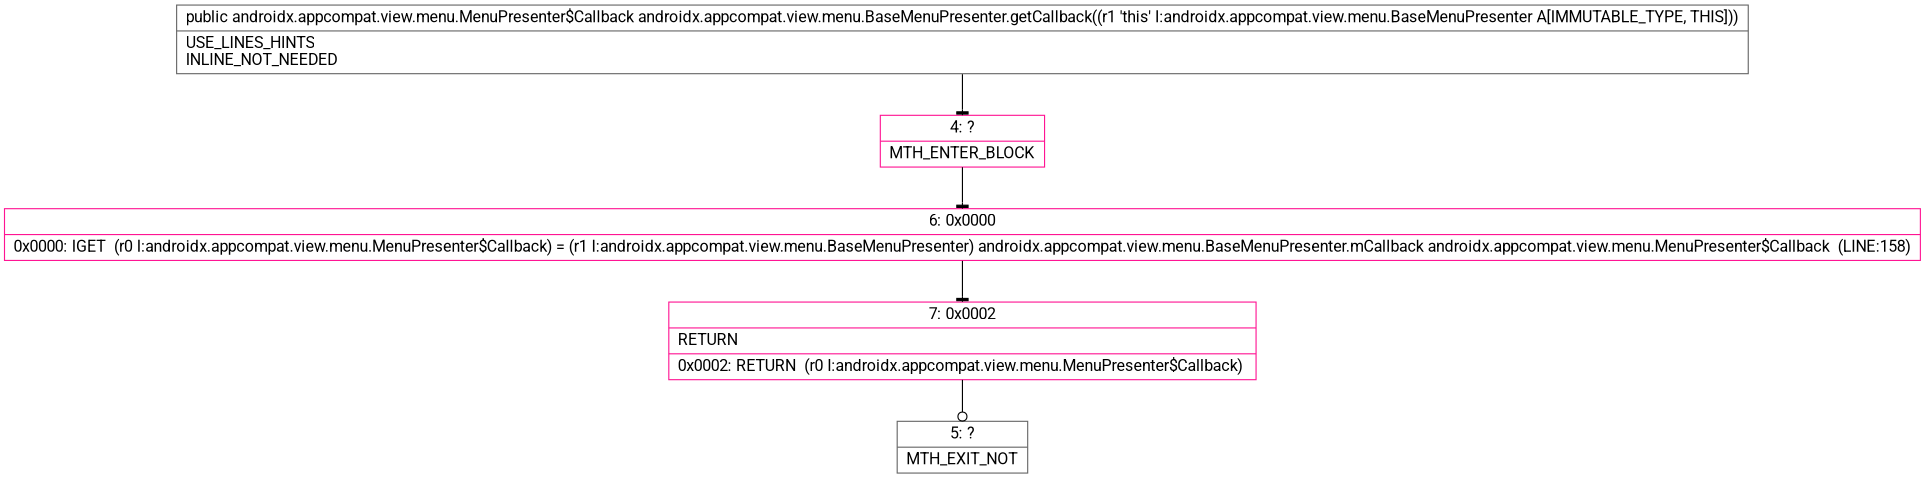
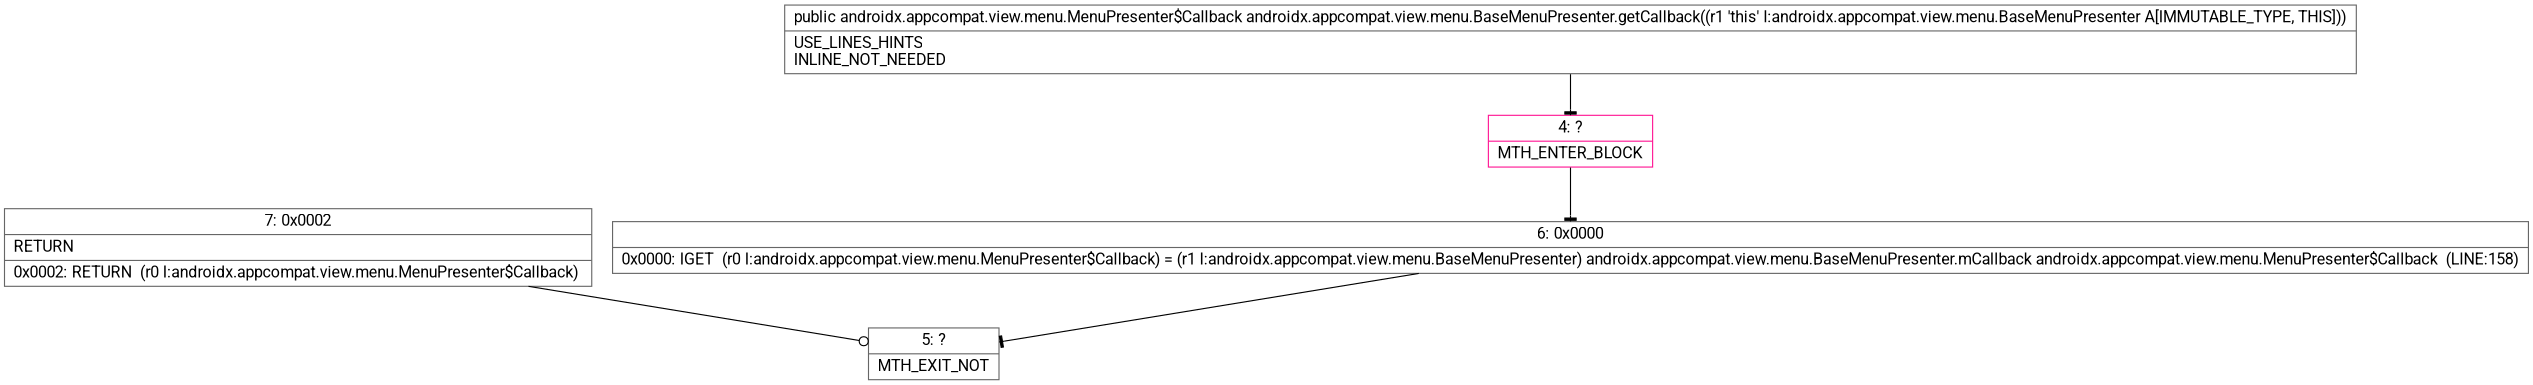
(962, 235) -> (1570, 248)
(962, 278) -> (1212, 307)
(962, 341) -> (298, 248)
